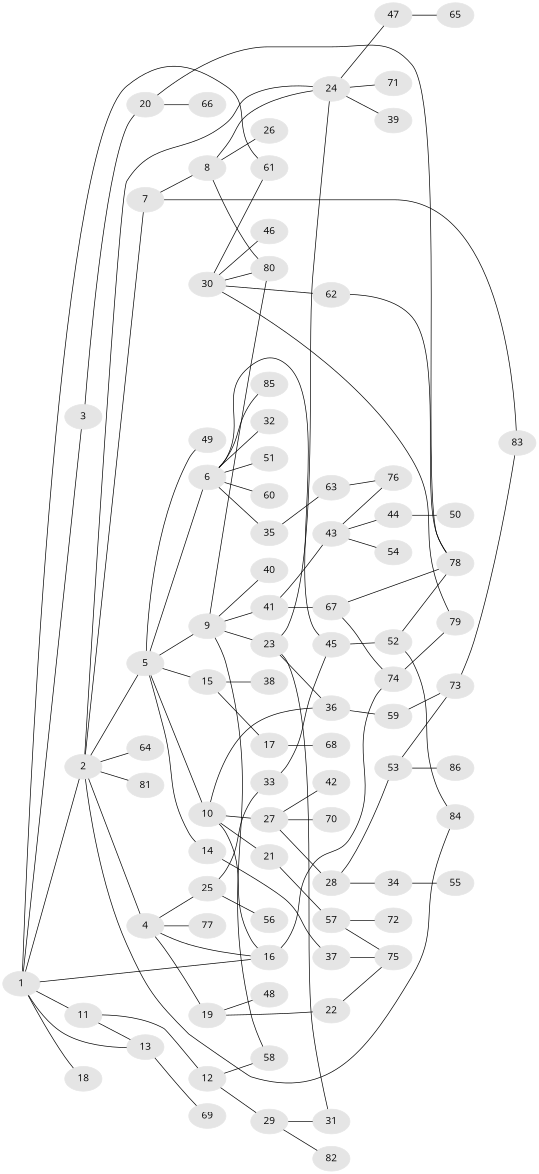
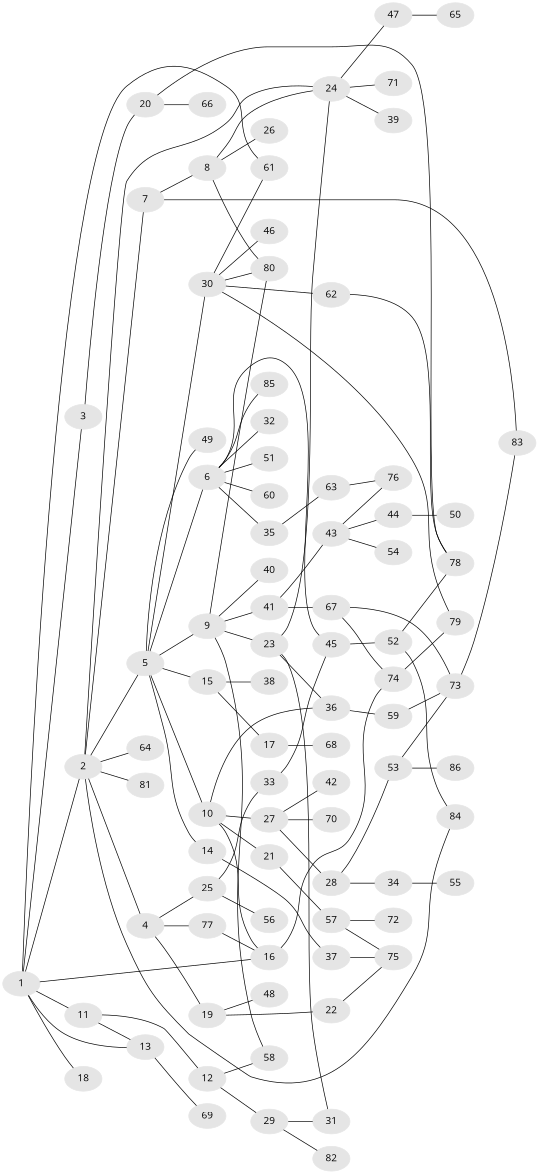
none -> (176, 474)
(393, 586) -> (414, 625)
(205, 948) -> (235, 940)
